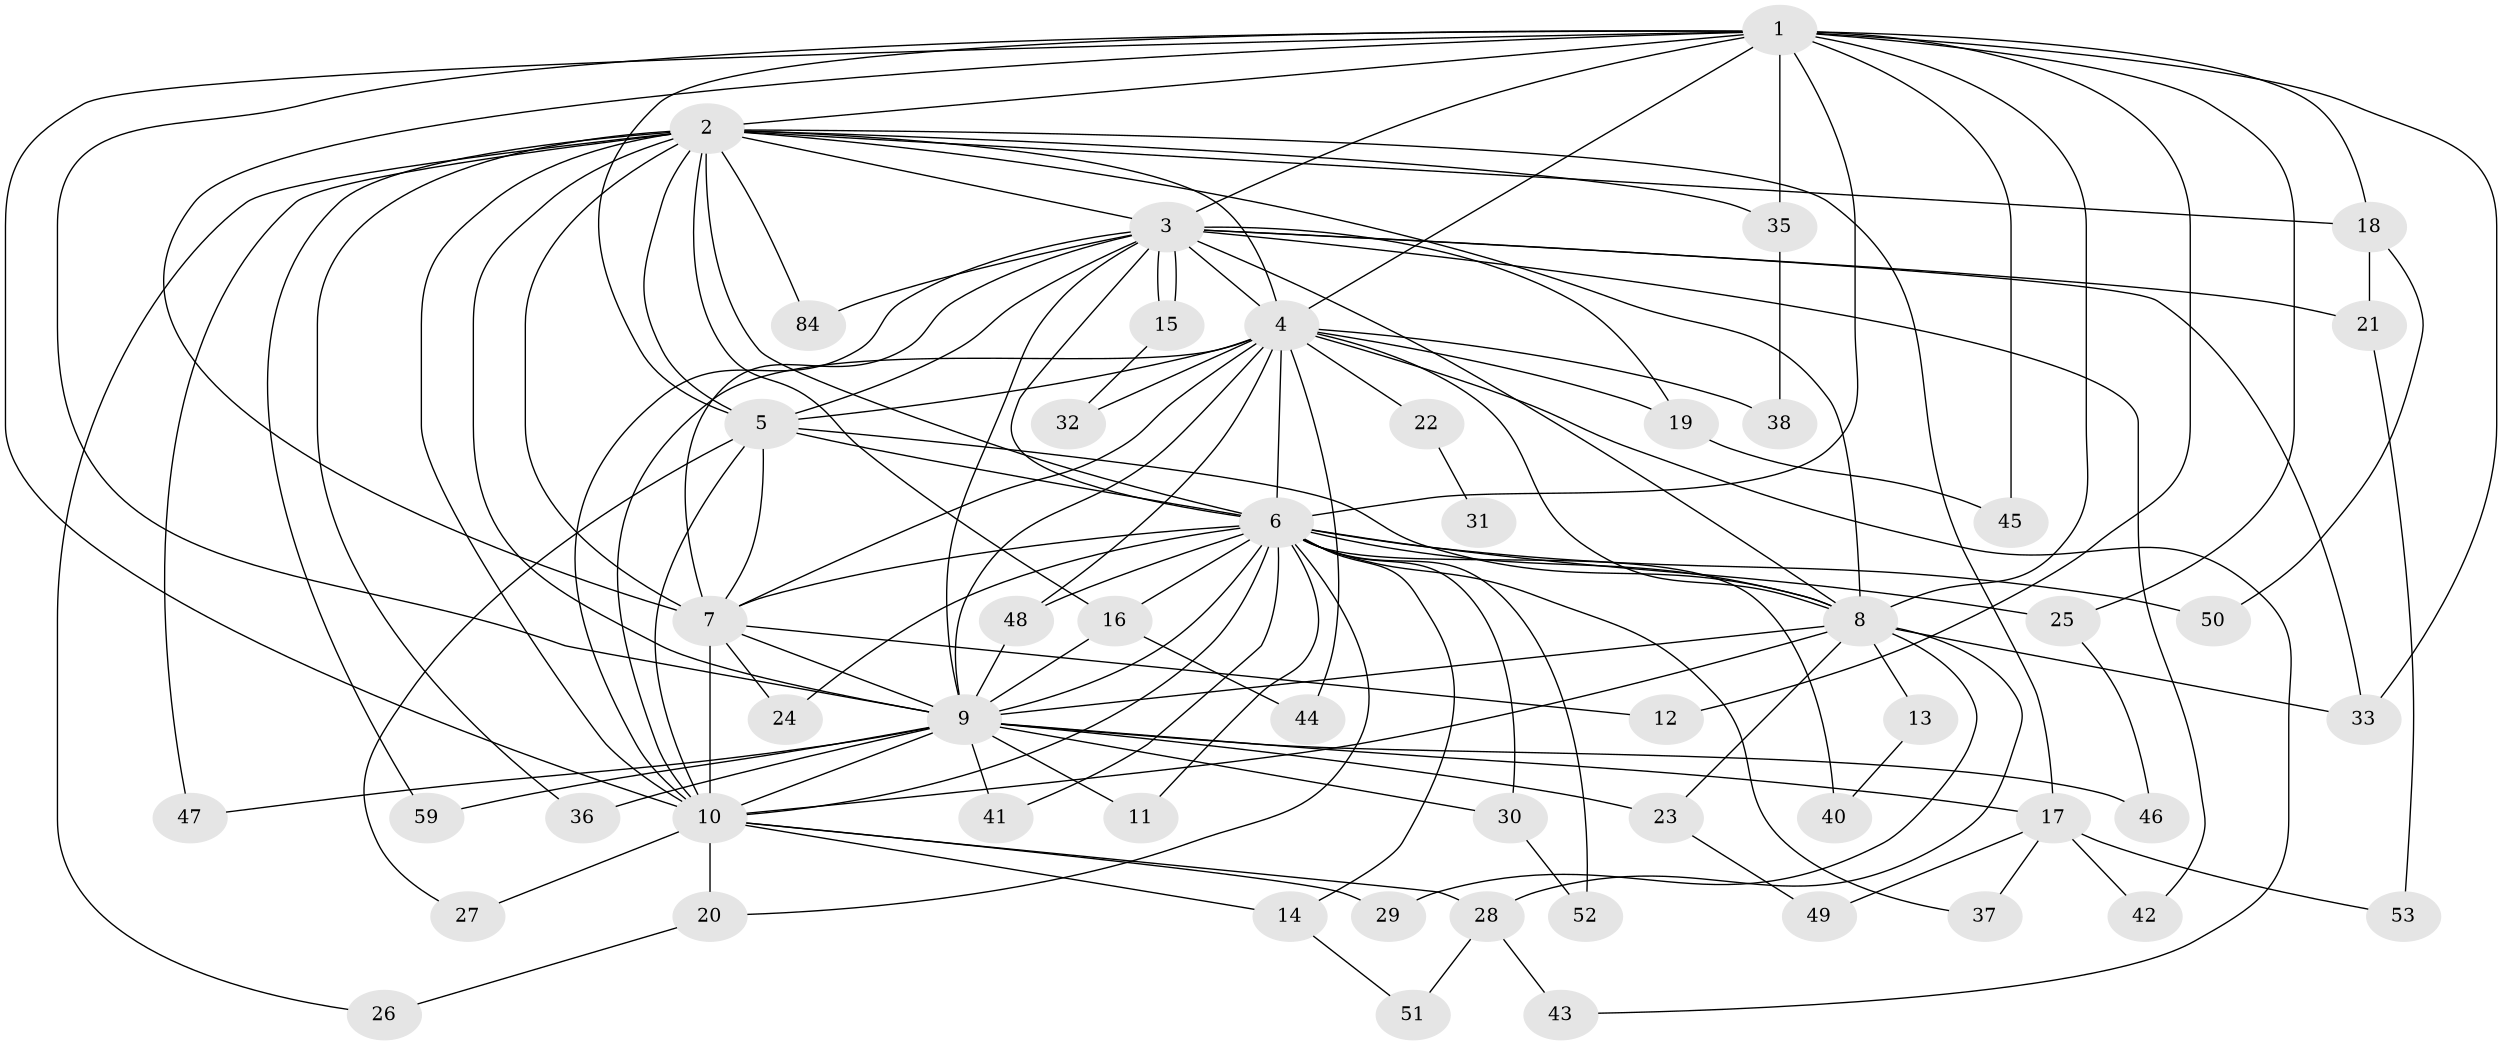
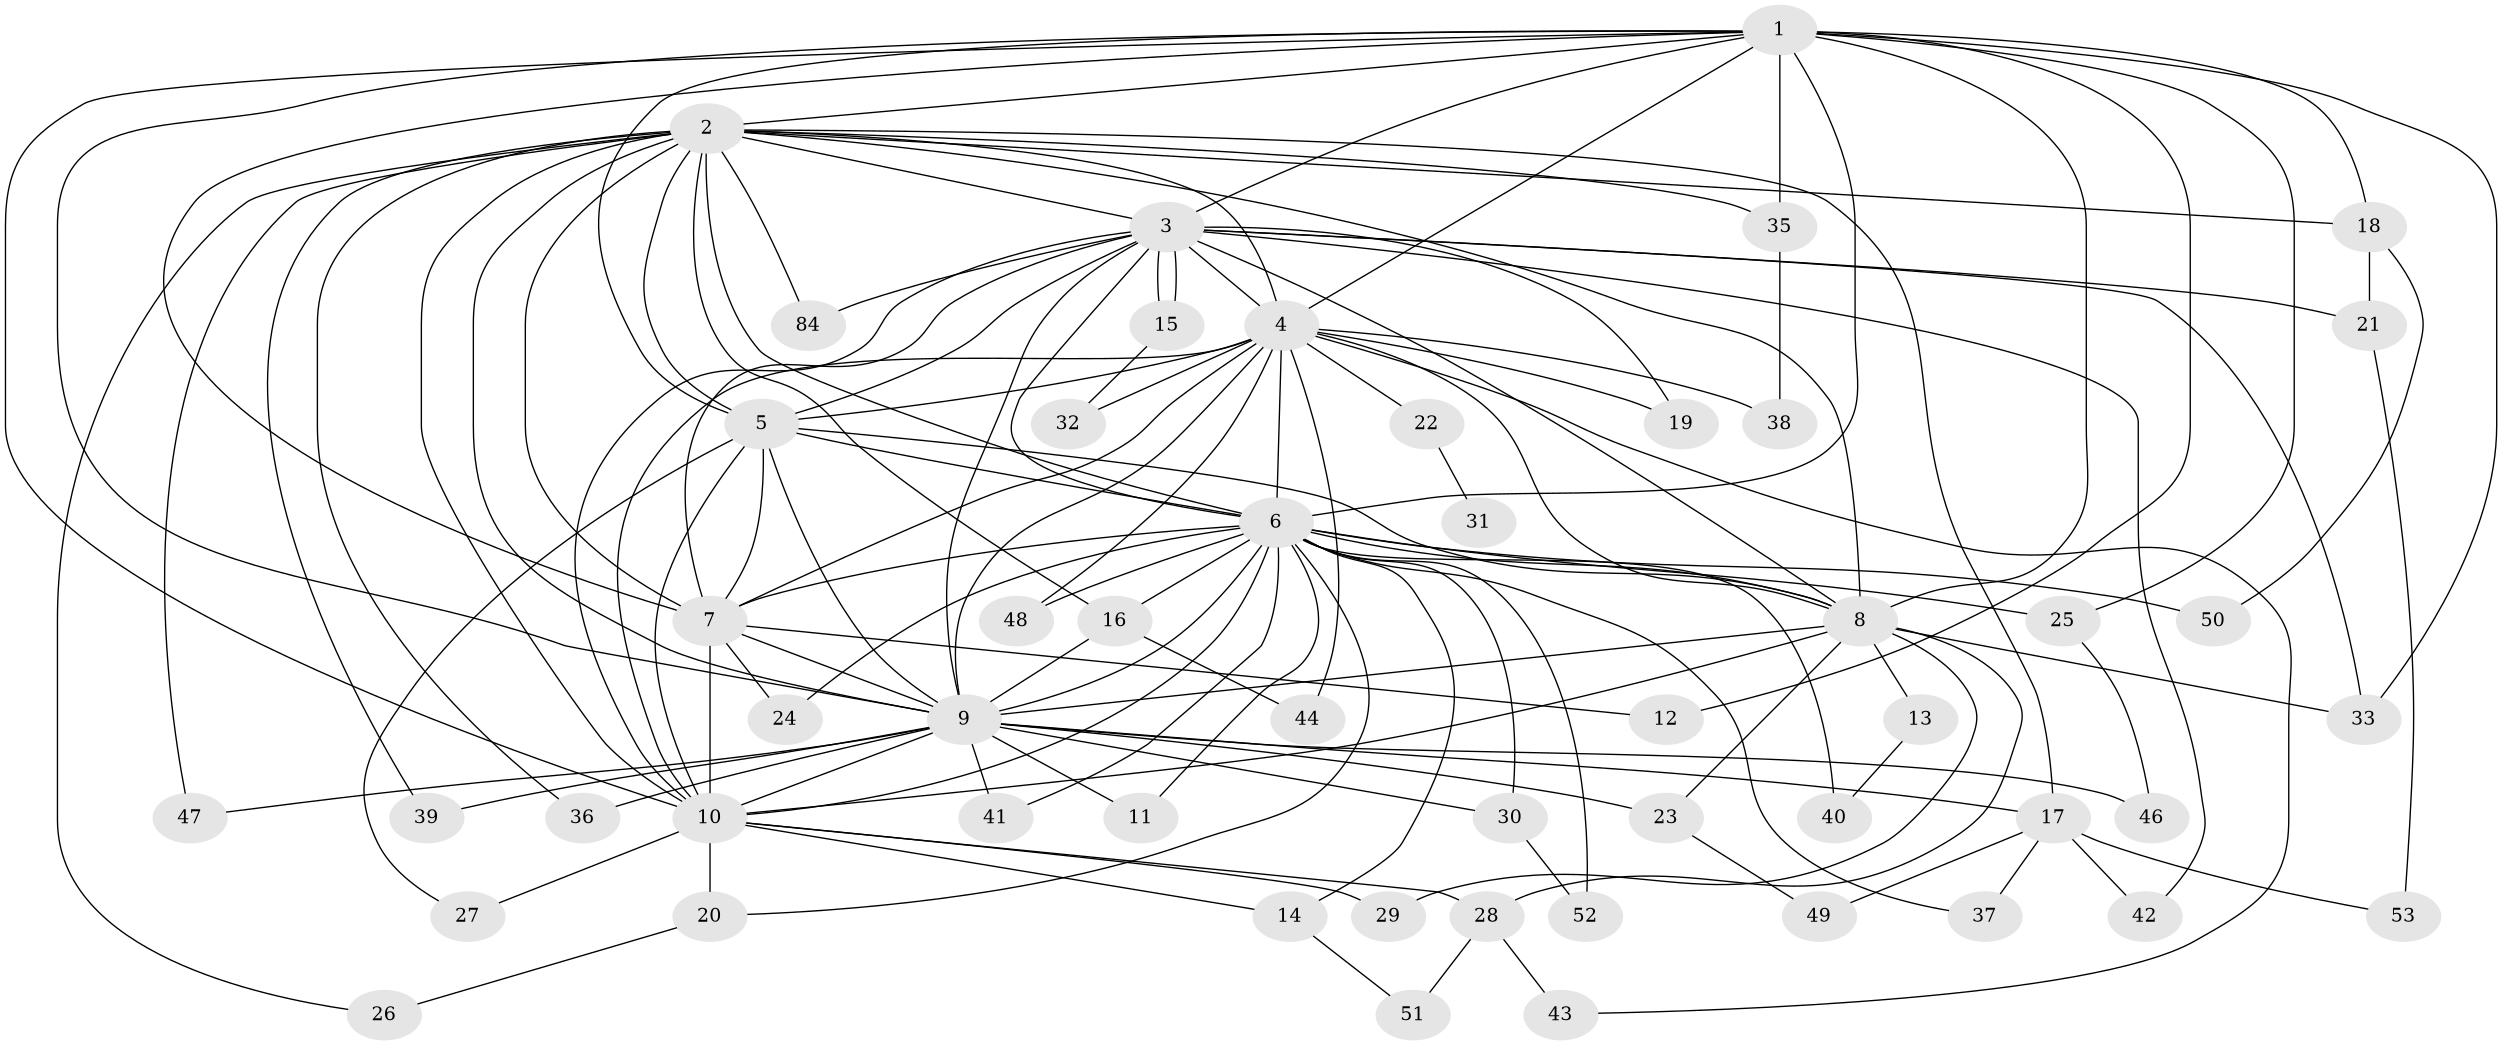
(2011, 523) -> none
(990, 670) -> (833, 591)
(427, 818) -> (427, 818)
